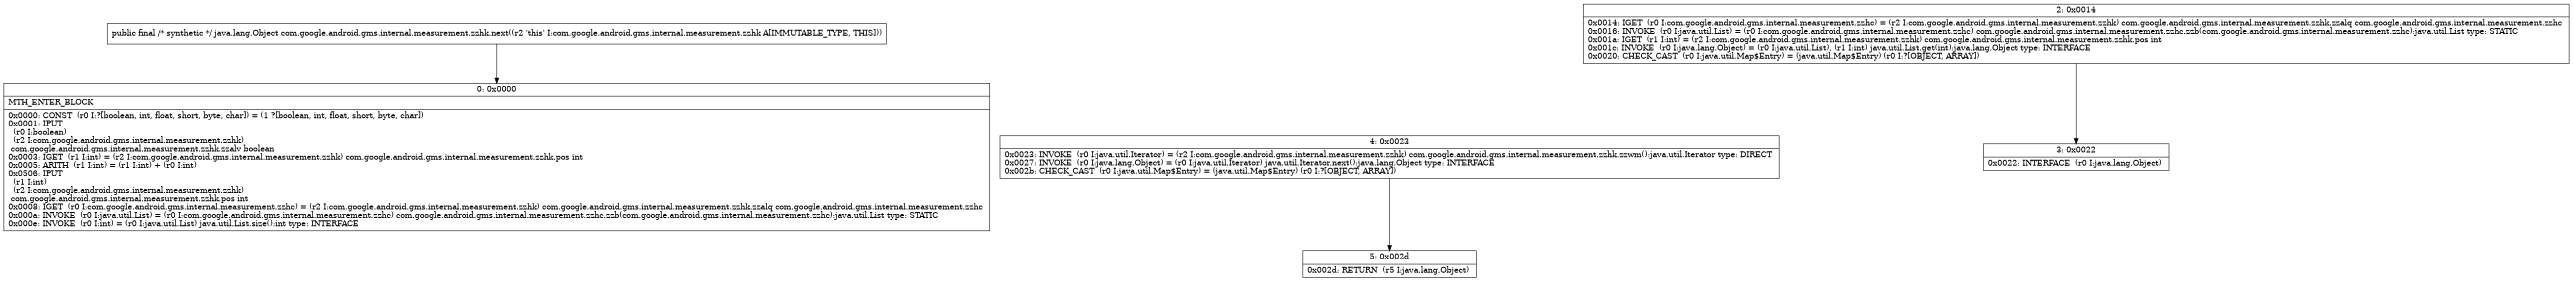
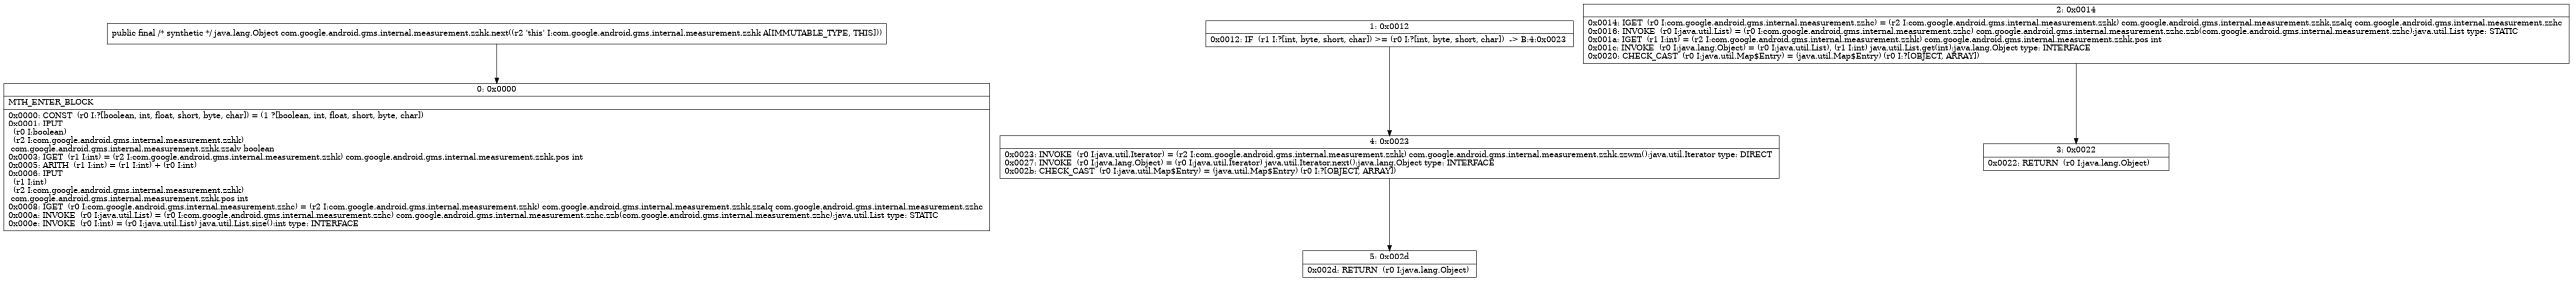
none -> (1390, 34)
(2076, 163) -> (2070, 163)
(38, 174) -> (38, 174)
(1390, 270) -> (1390, 270)
